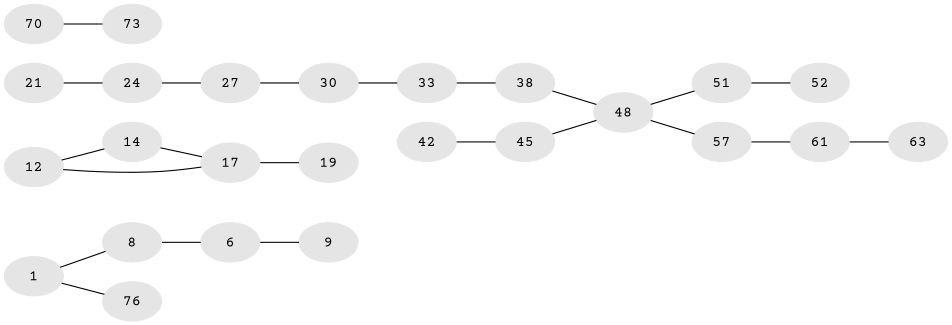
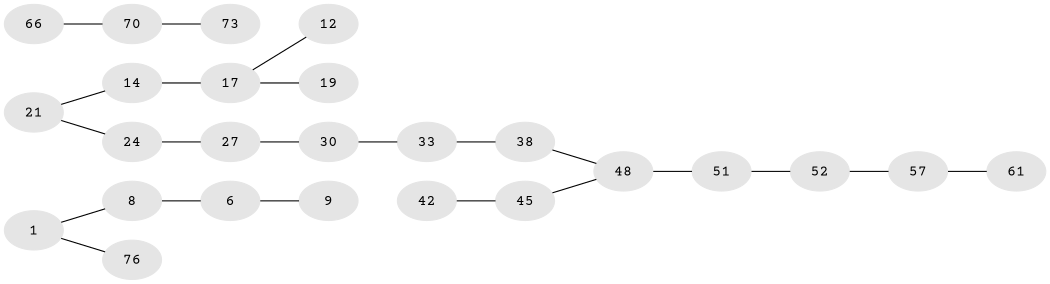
none -> (34, 24)
(673, 127) -> (869, 171)
(918, 142) -> none
(83, 154) -> (83, 98)
